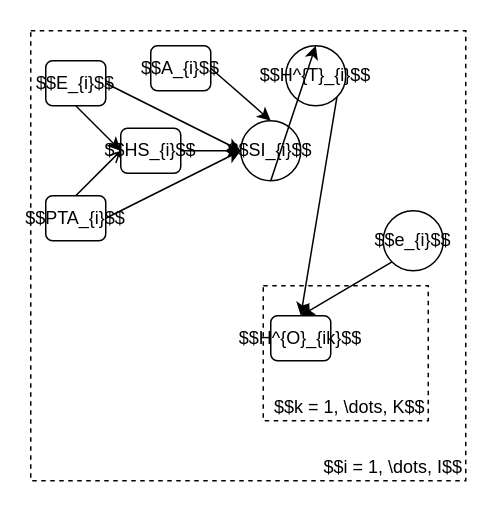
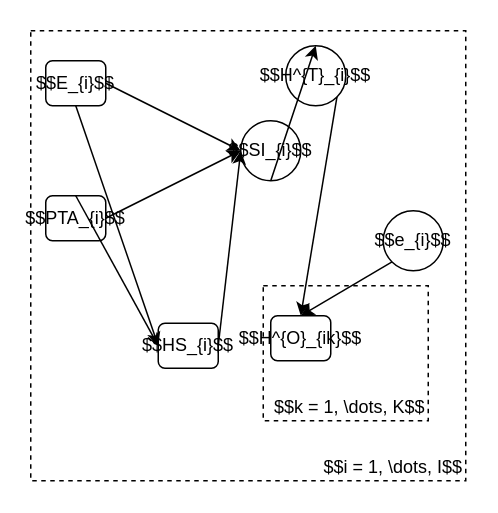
(181, 68) -> none
(237, 91) -> none
(151, 151) -> (188, 346)
